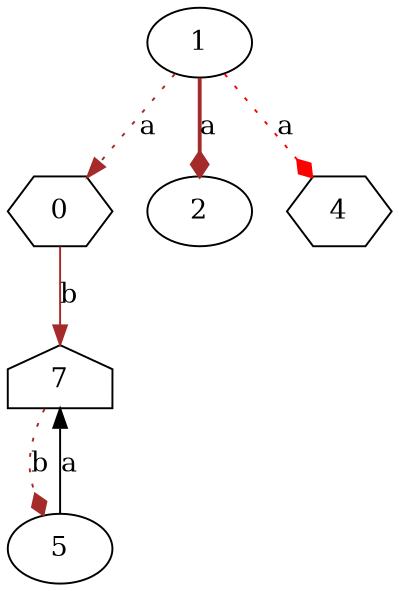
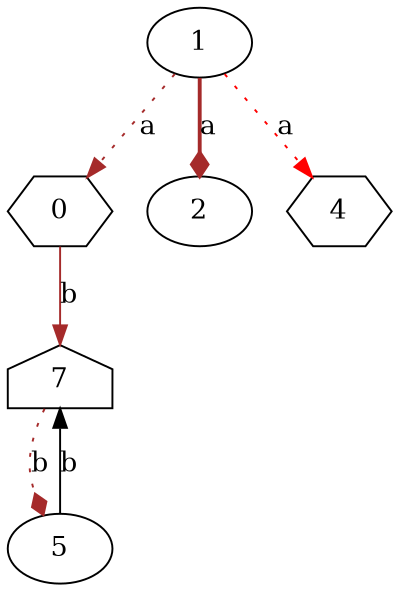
(262, 118) -> (262, 118)
(70, 464) -> (70, 464)
